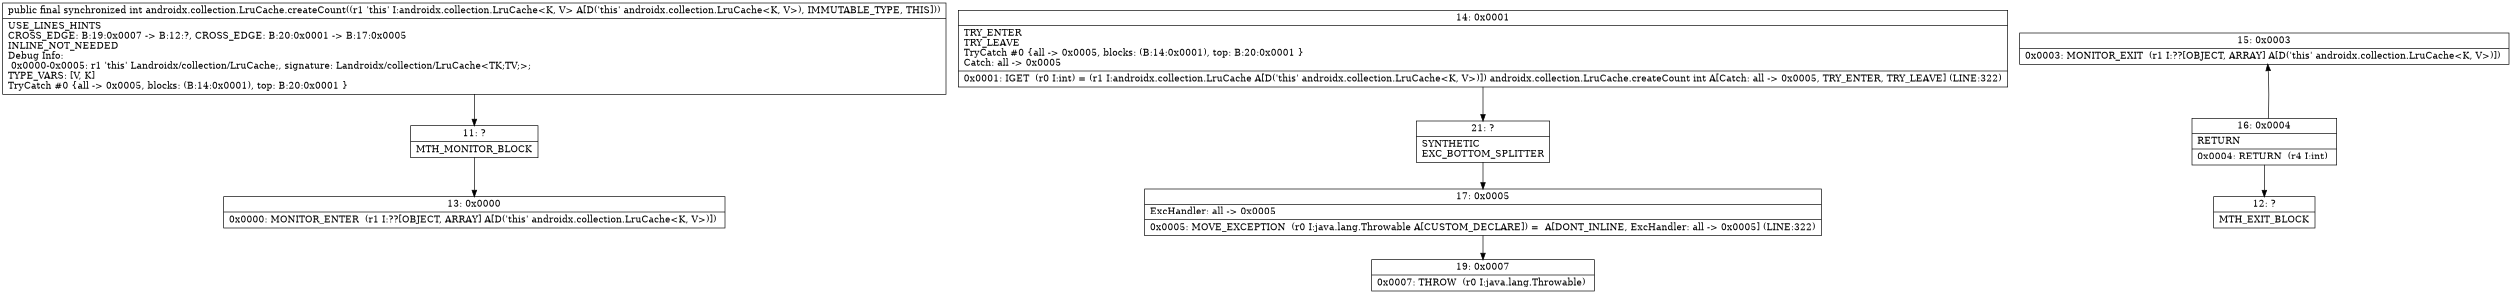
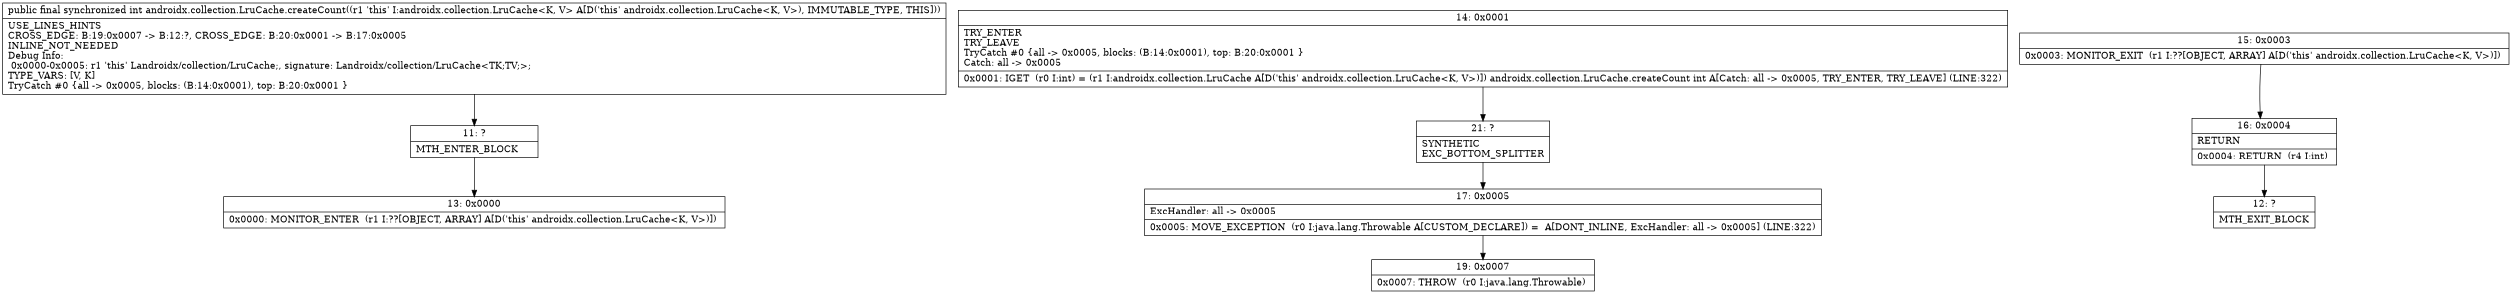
(2269, 95) -> (2260, 88)
(474, 149) -> (467, 149)
